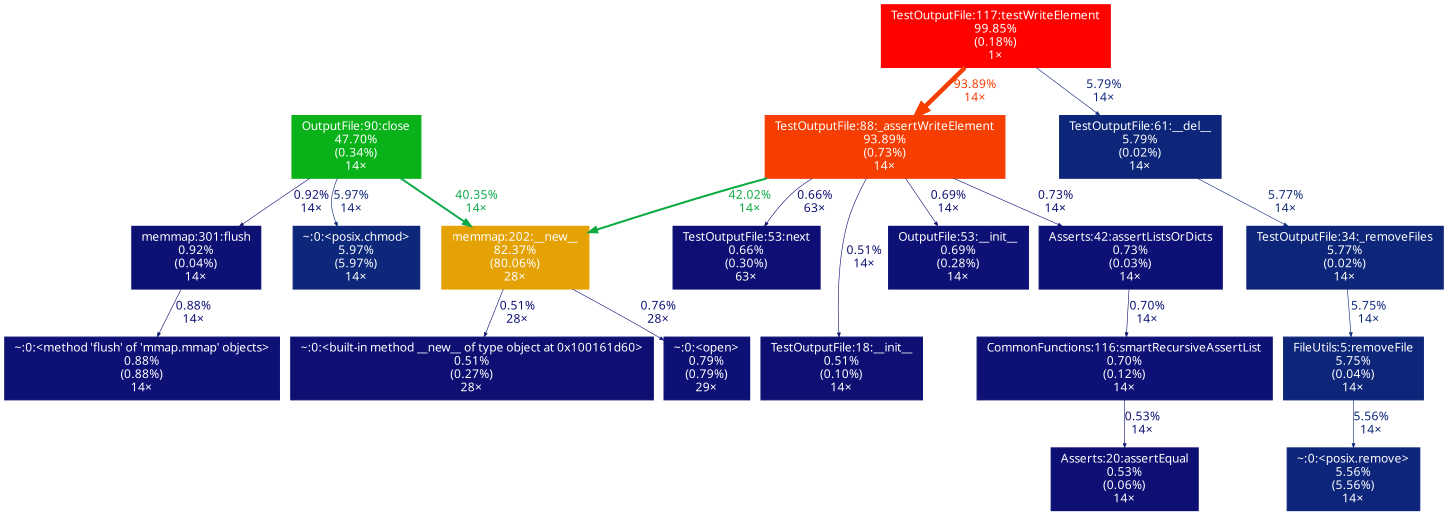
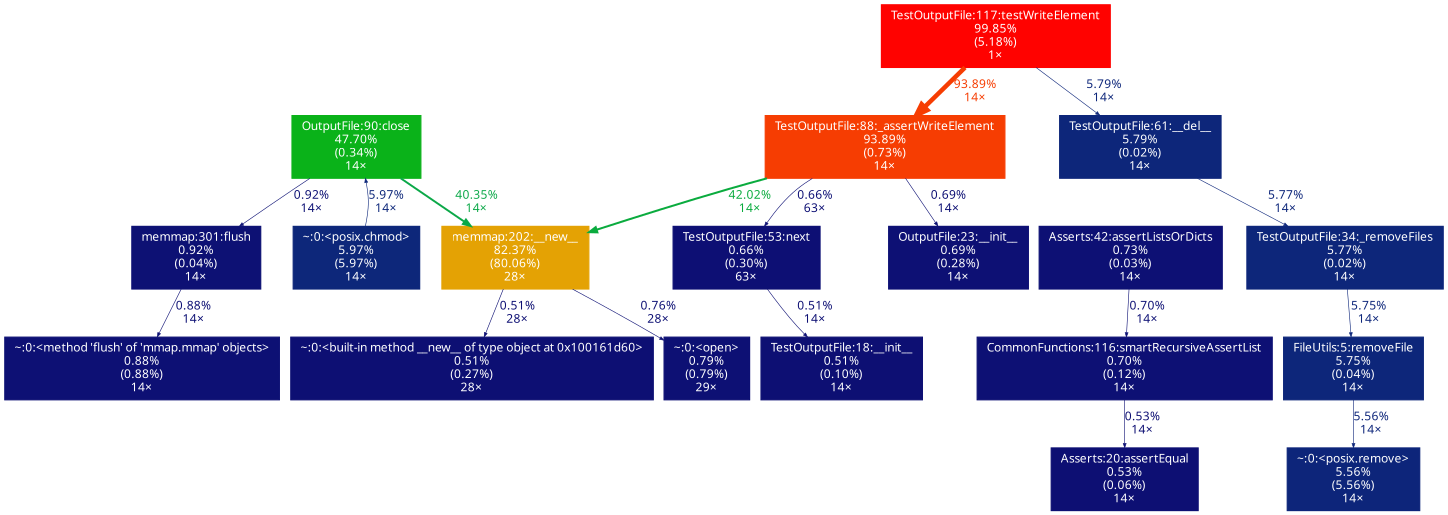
(996, 36) -> (996, 36)
(331, 200) -> (368, 205)
(1006, 201) -> none
(841, 253) -> (785, 312)
(959, 258) -> (959, 258)
